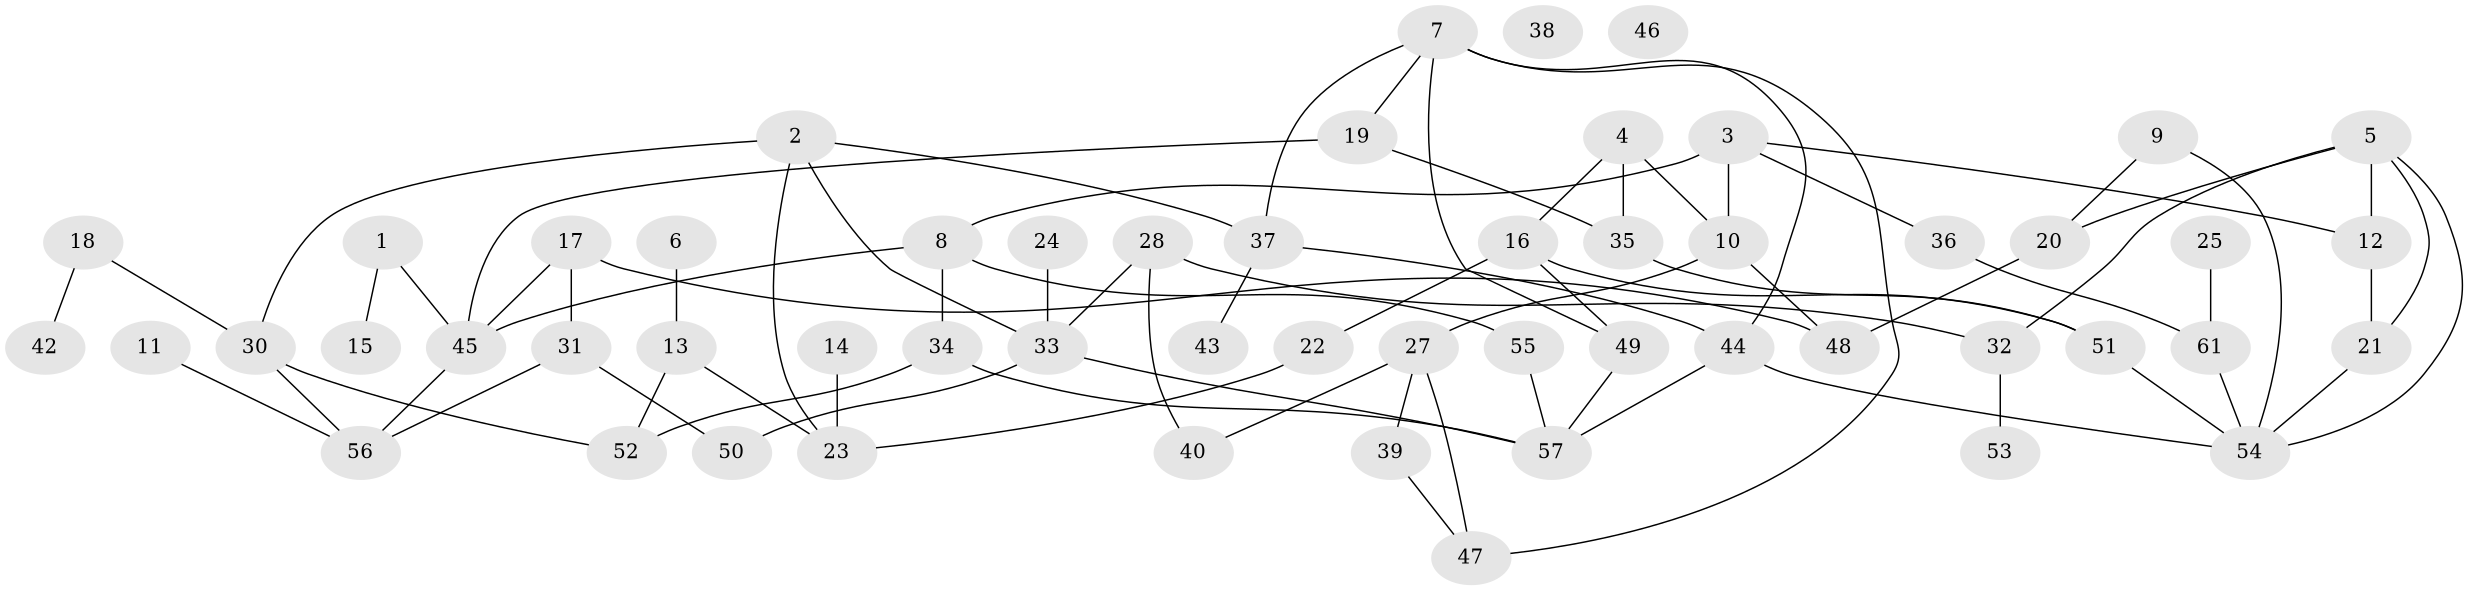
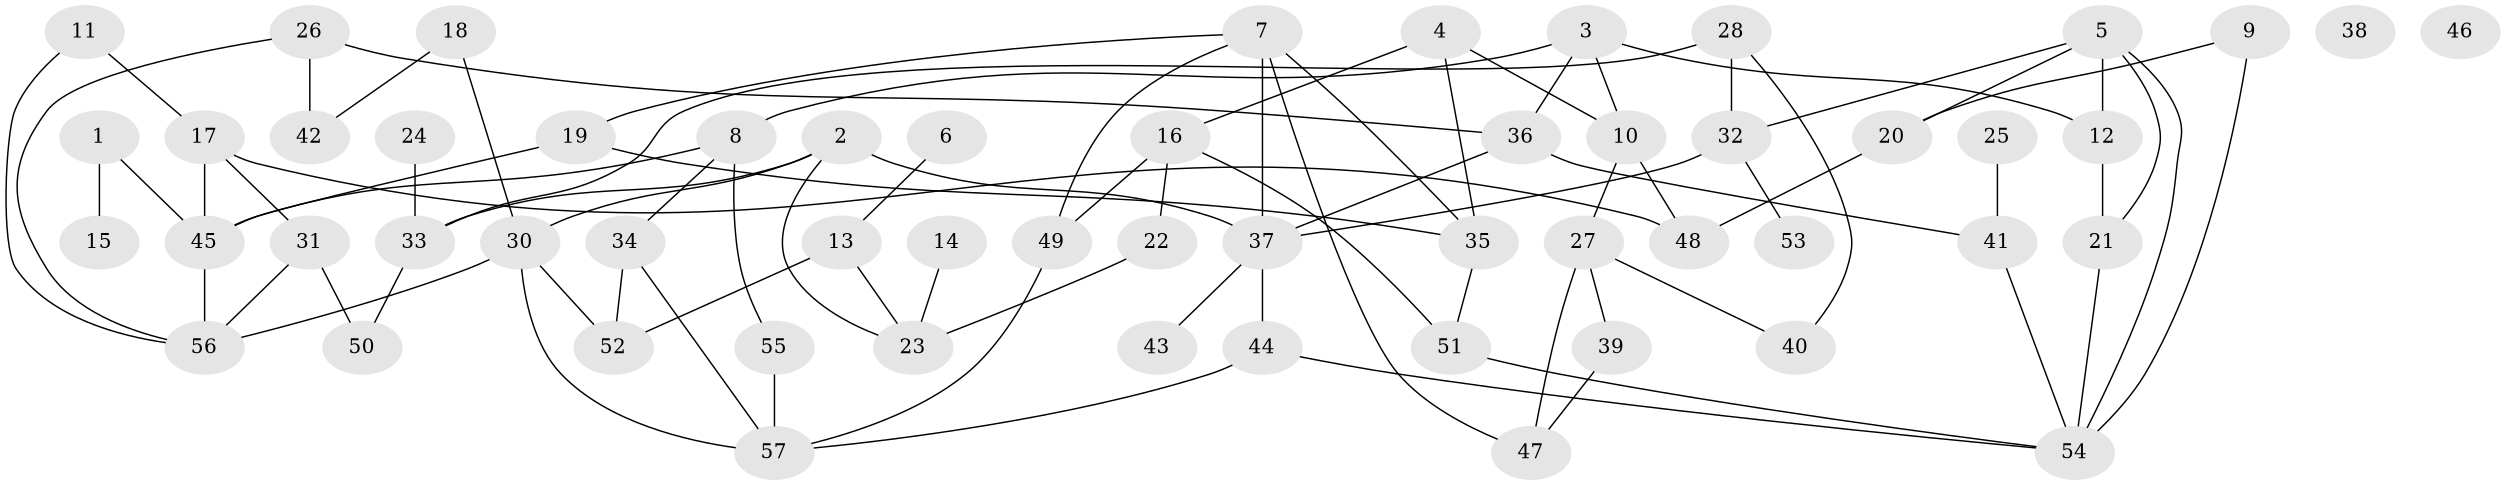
none -> (310, 32)
none -> (145, 85)
(1764, 95) -> (1374, 134)
none -> (1392, 190)
none -> (1503, 202)
(2211, 348) -> (1997, 243)
(1289, 399) -> (592, 399)
